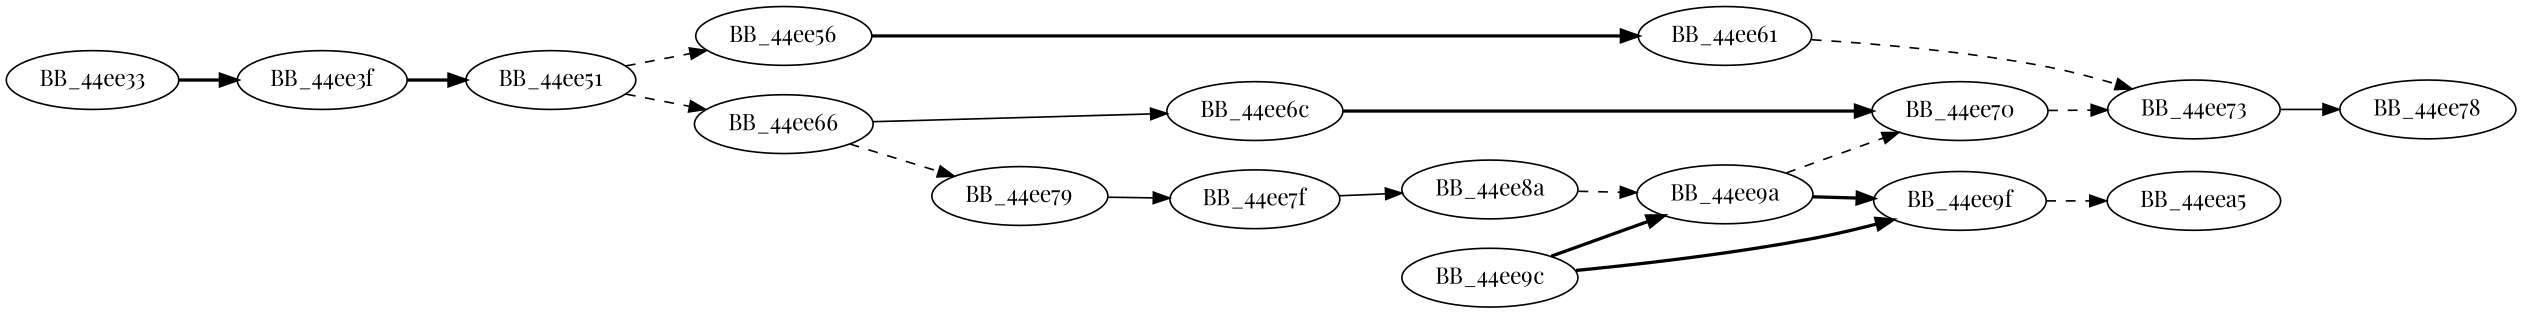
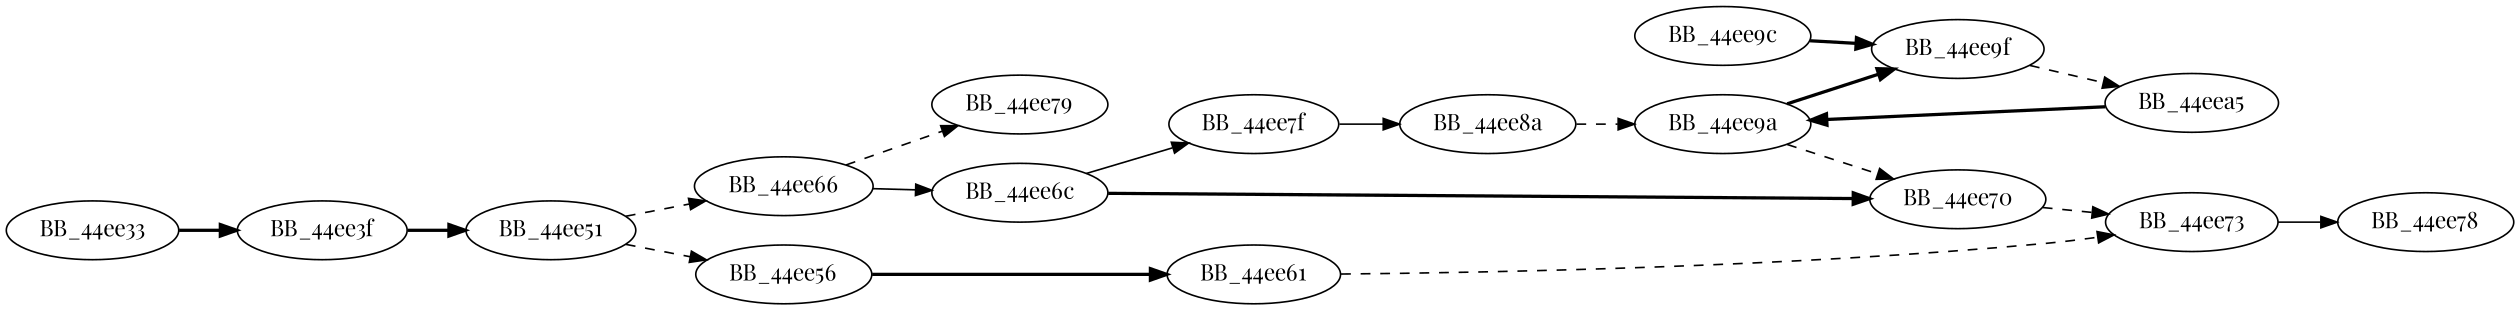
(1131, 198) -> (1129, 161)
(1600, 239) -> (1966, 113)
